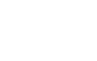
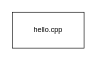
none -> (48, 30)
